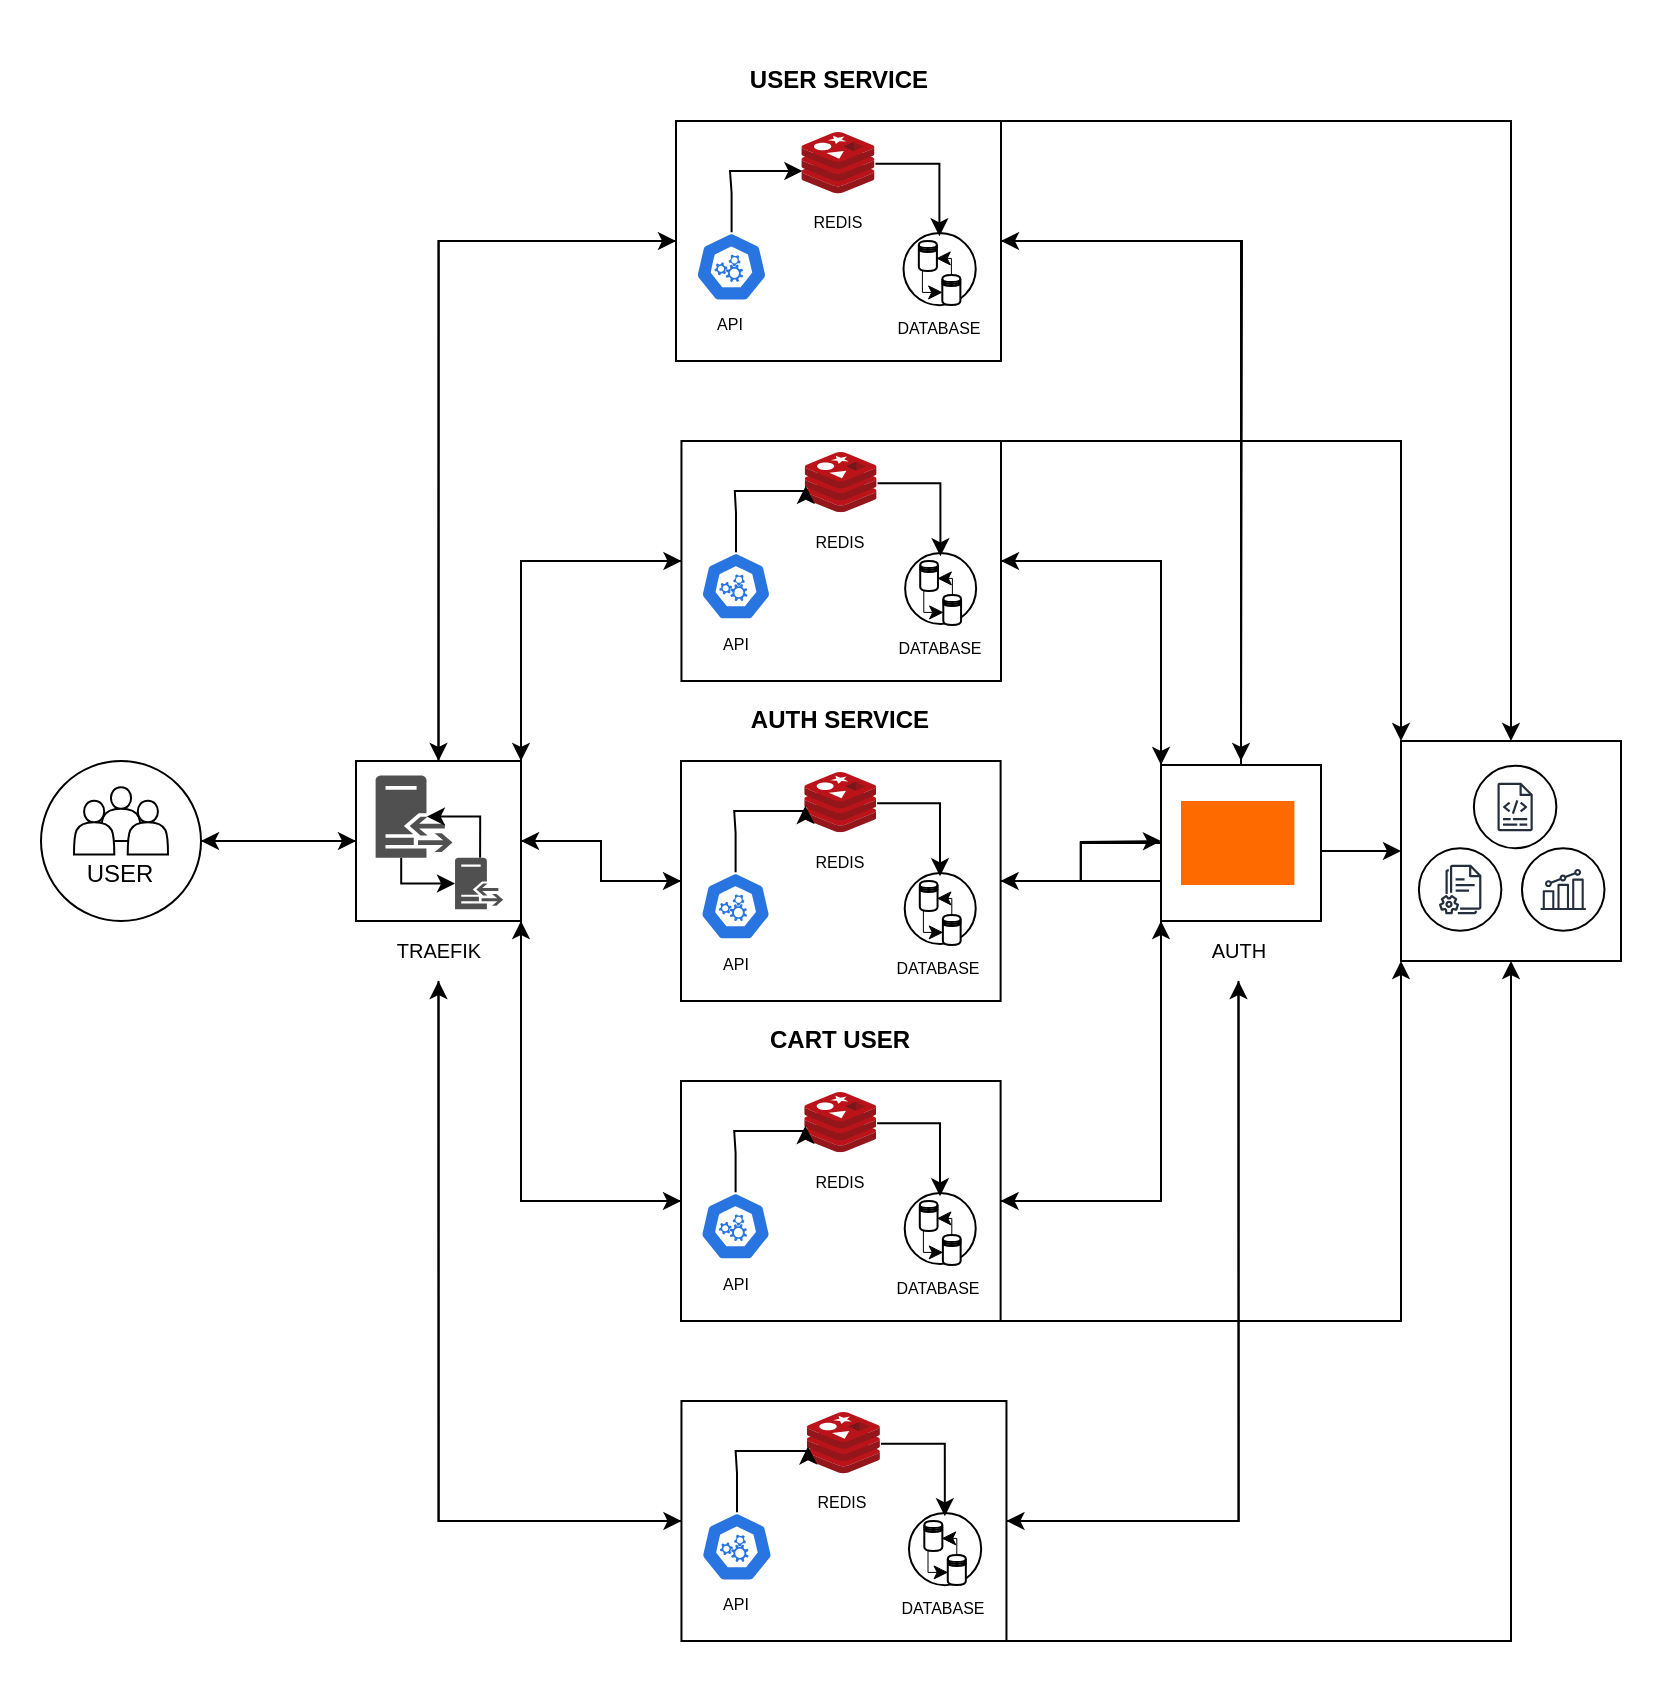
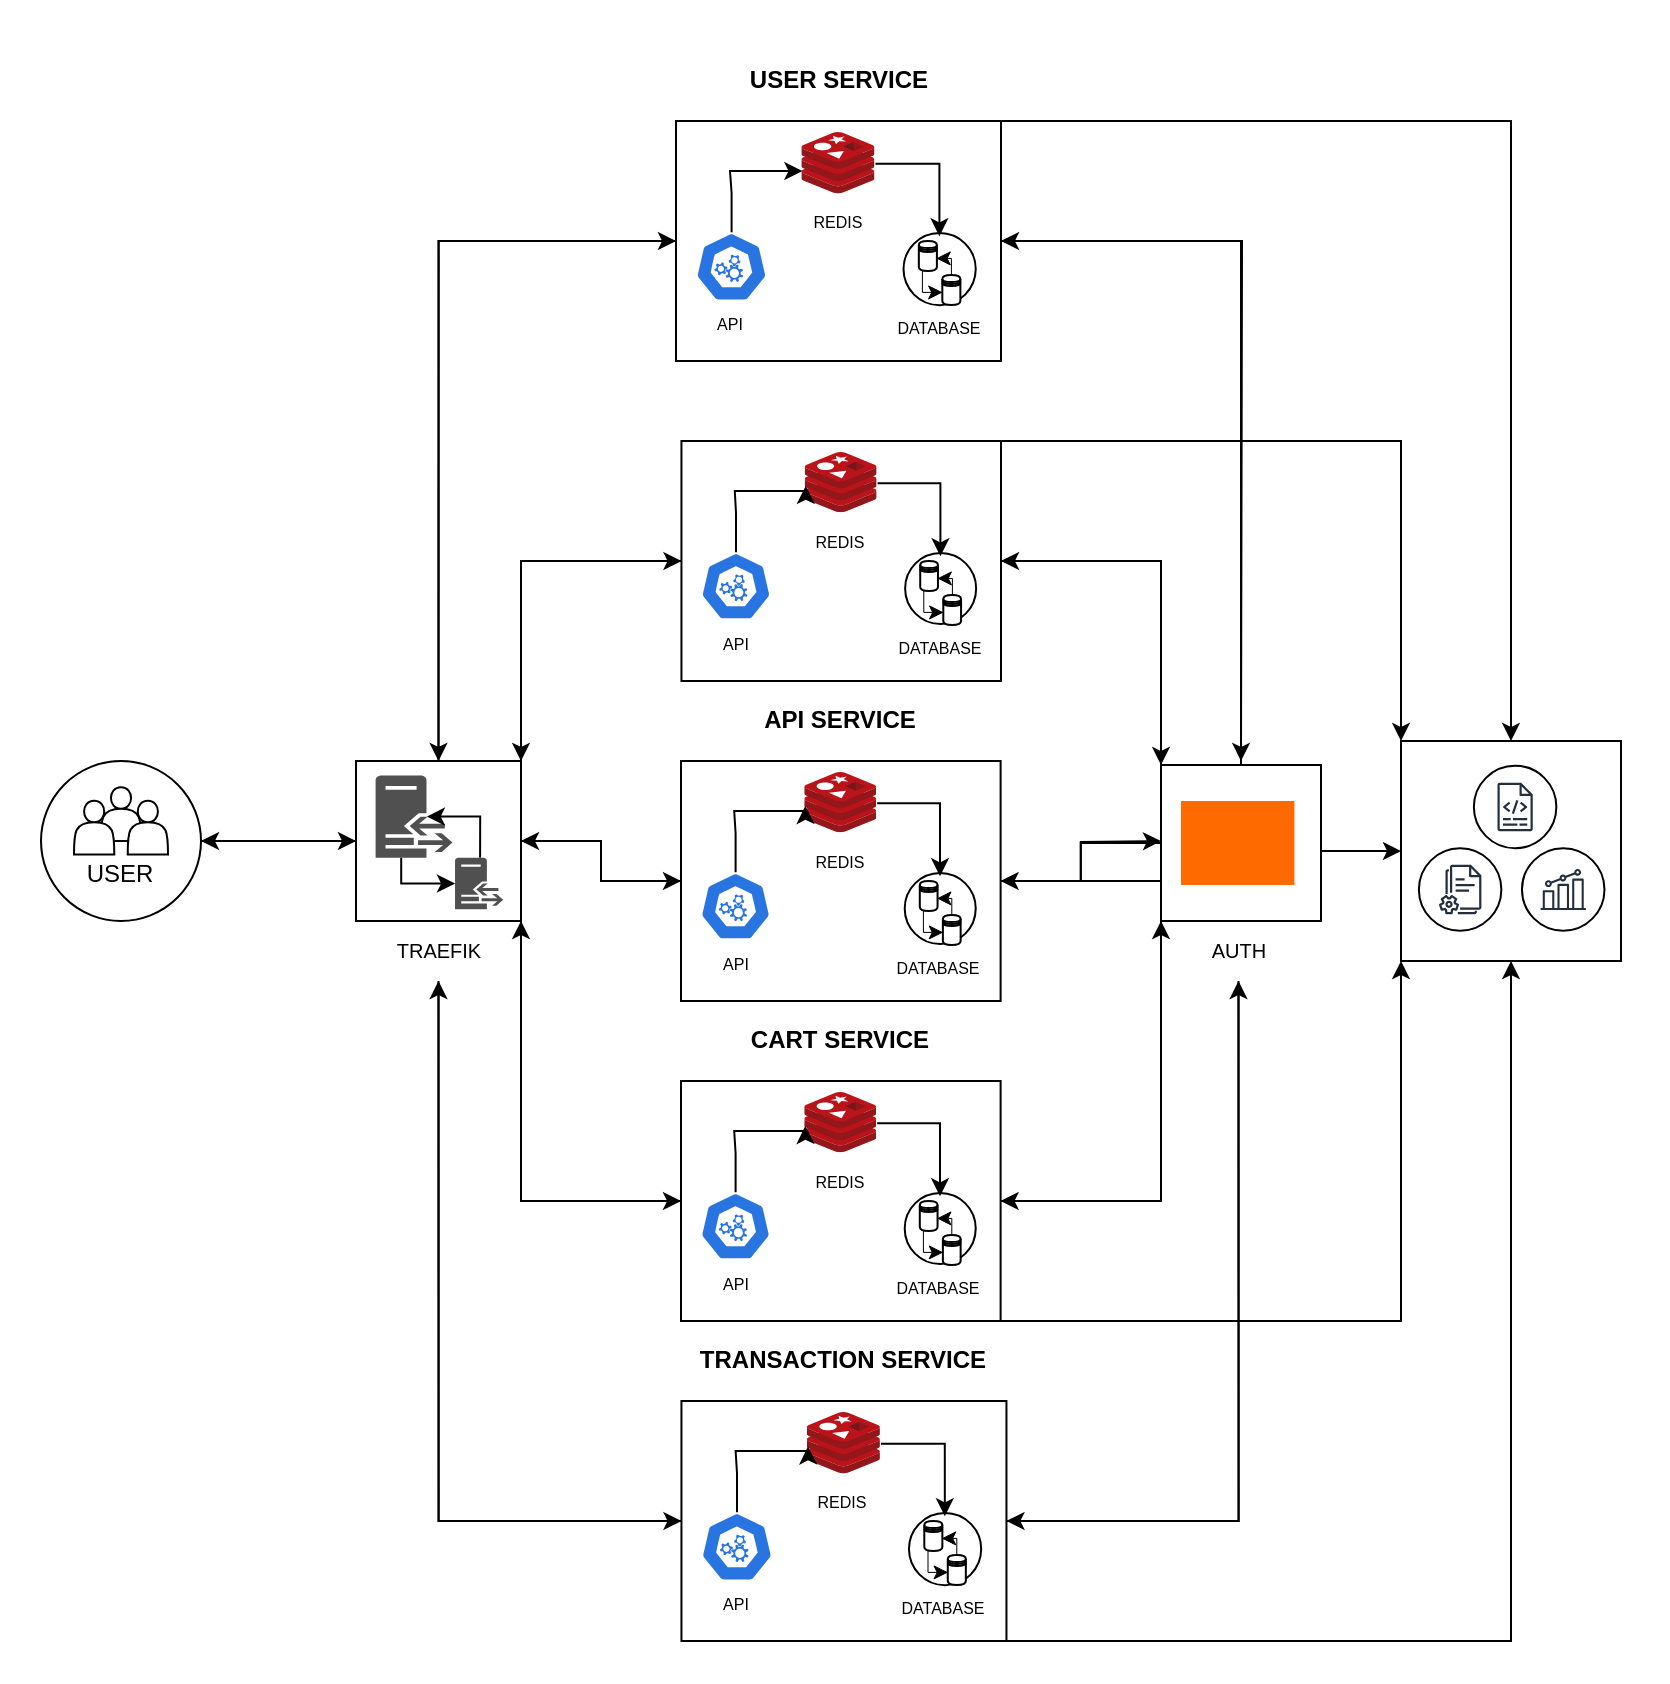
(841, 721) -> (841, 721)
(841, 1041) -> (841, 1041)
none -> (844, 1361)
